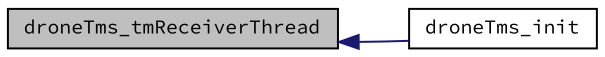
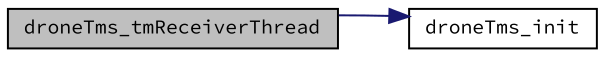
(384, 42) -> (364, 15)
